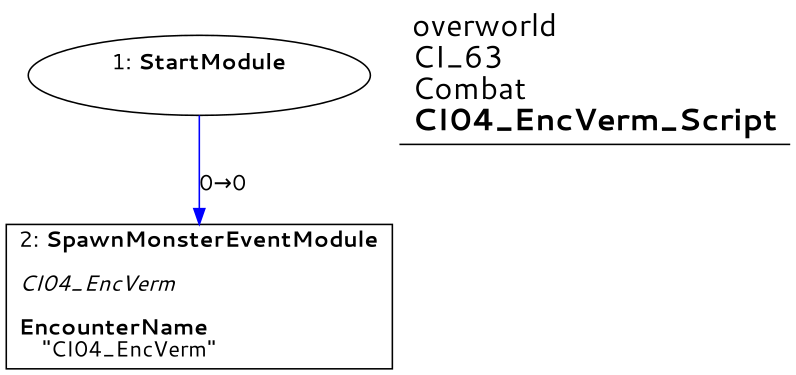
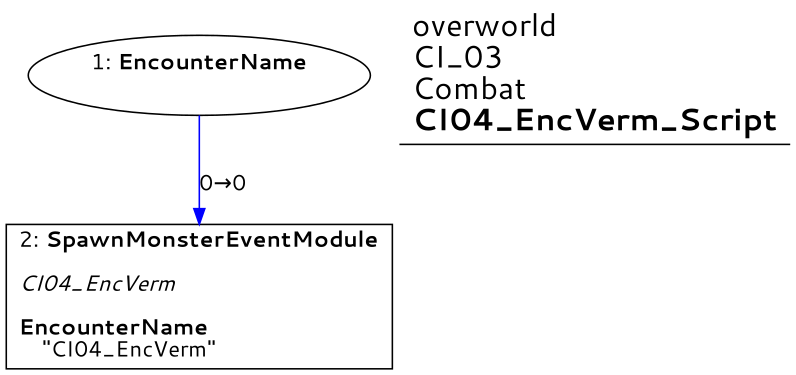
(458, 58) -> (458, 58)
(213, 63) -> (213, 63)
